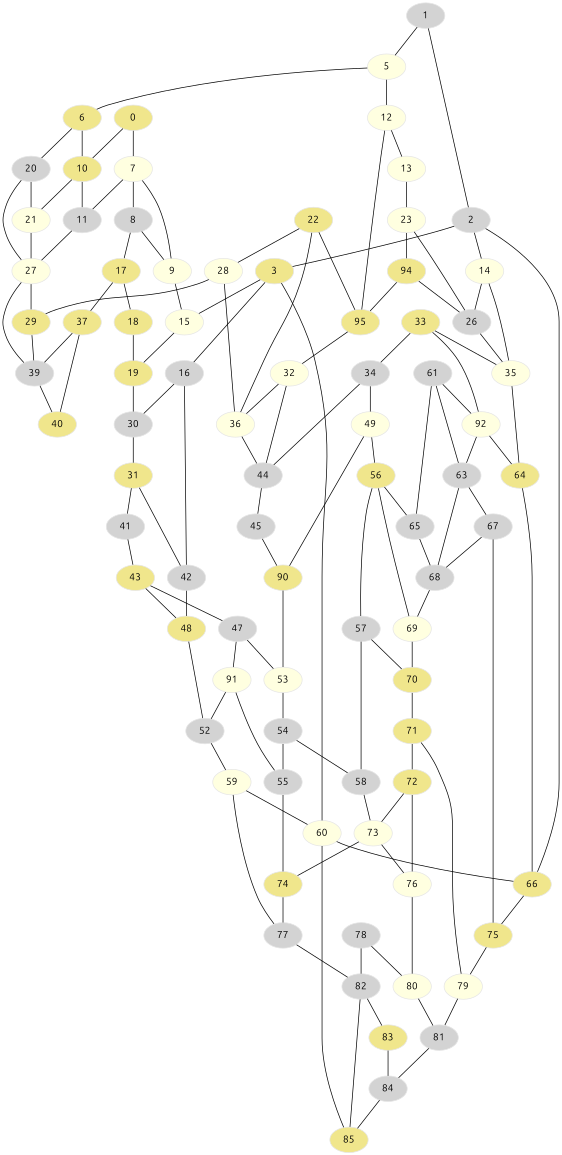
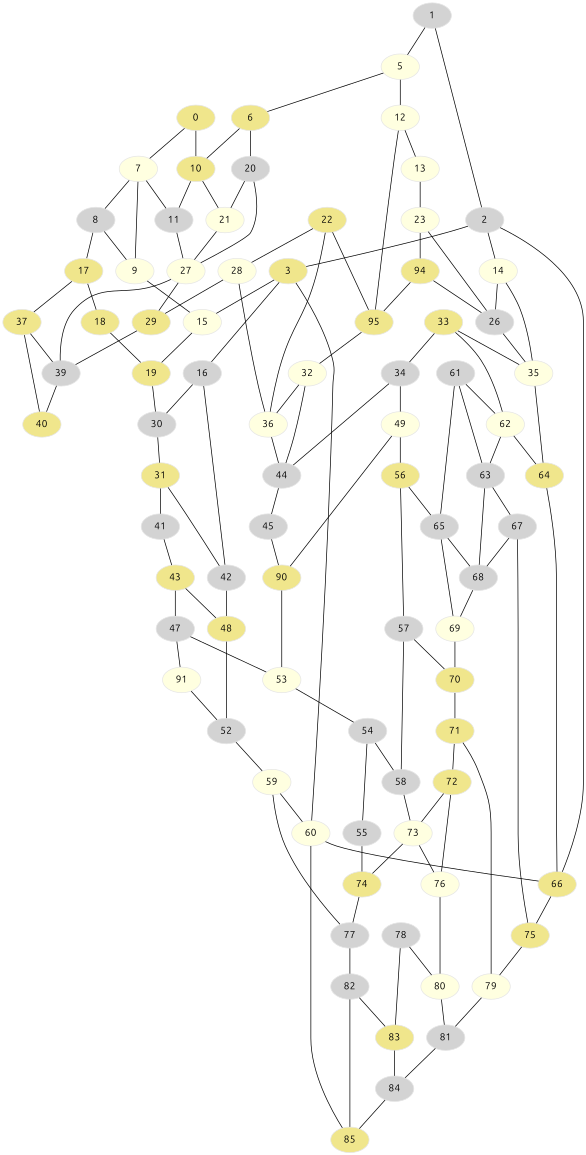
(481, 424) -> (505, 424)
(393, 552) -> (447, 578)
(252, 733) -> none
(361, 961) -> (398, 986)
